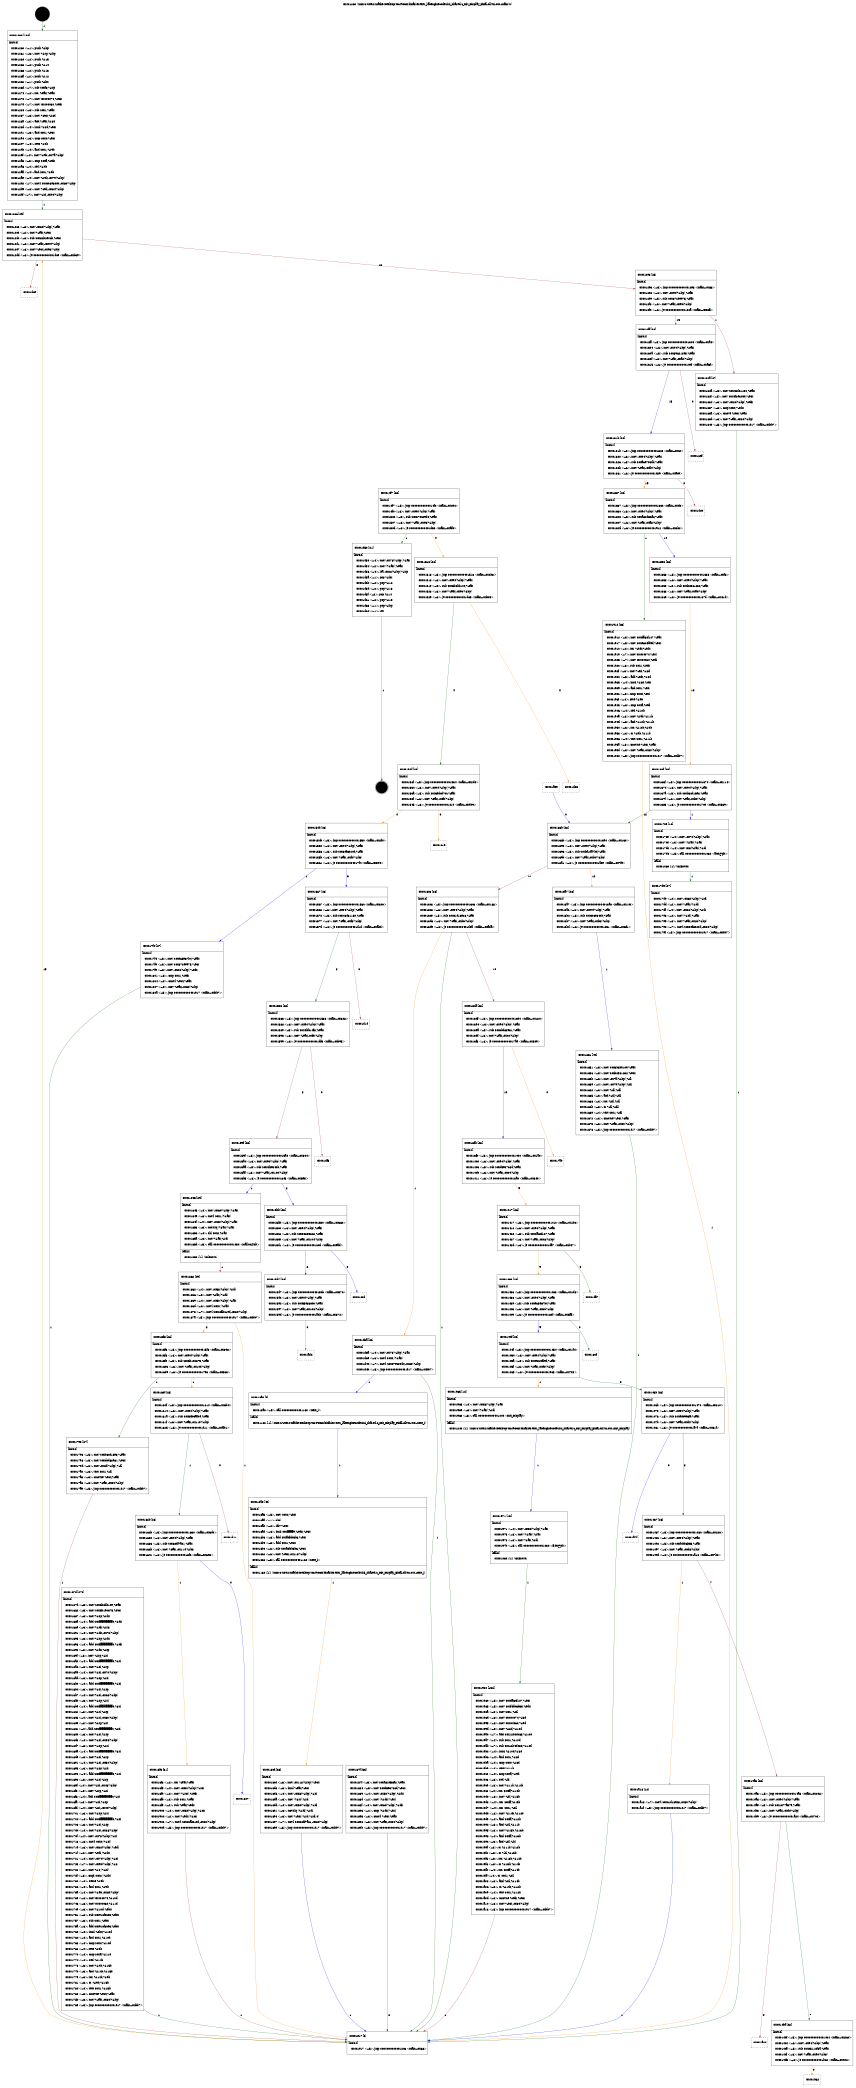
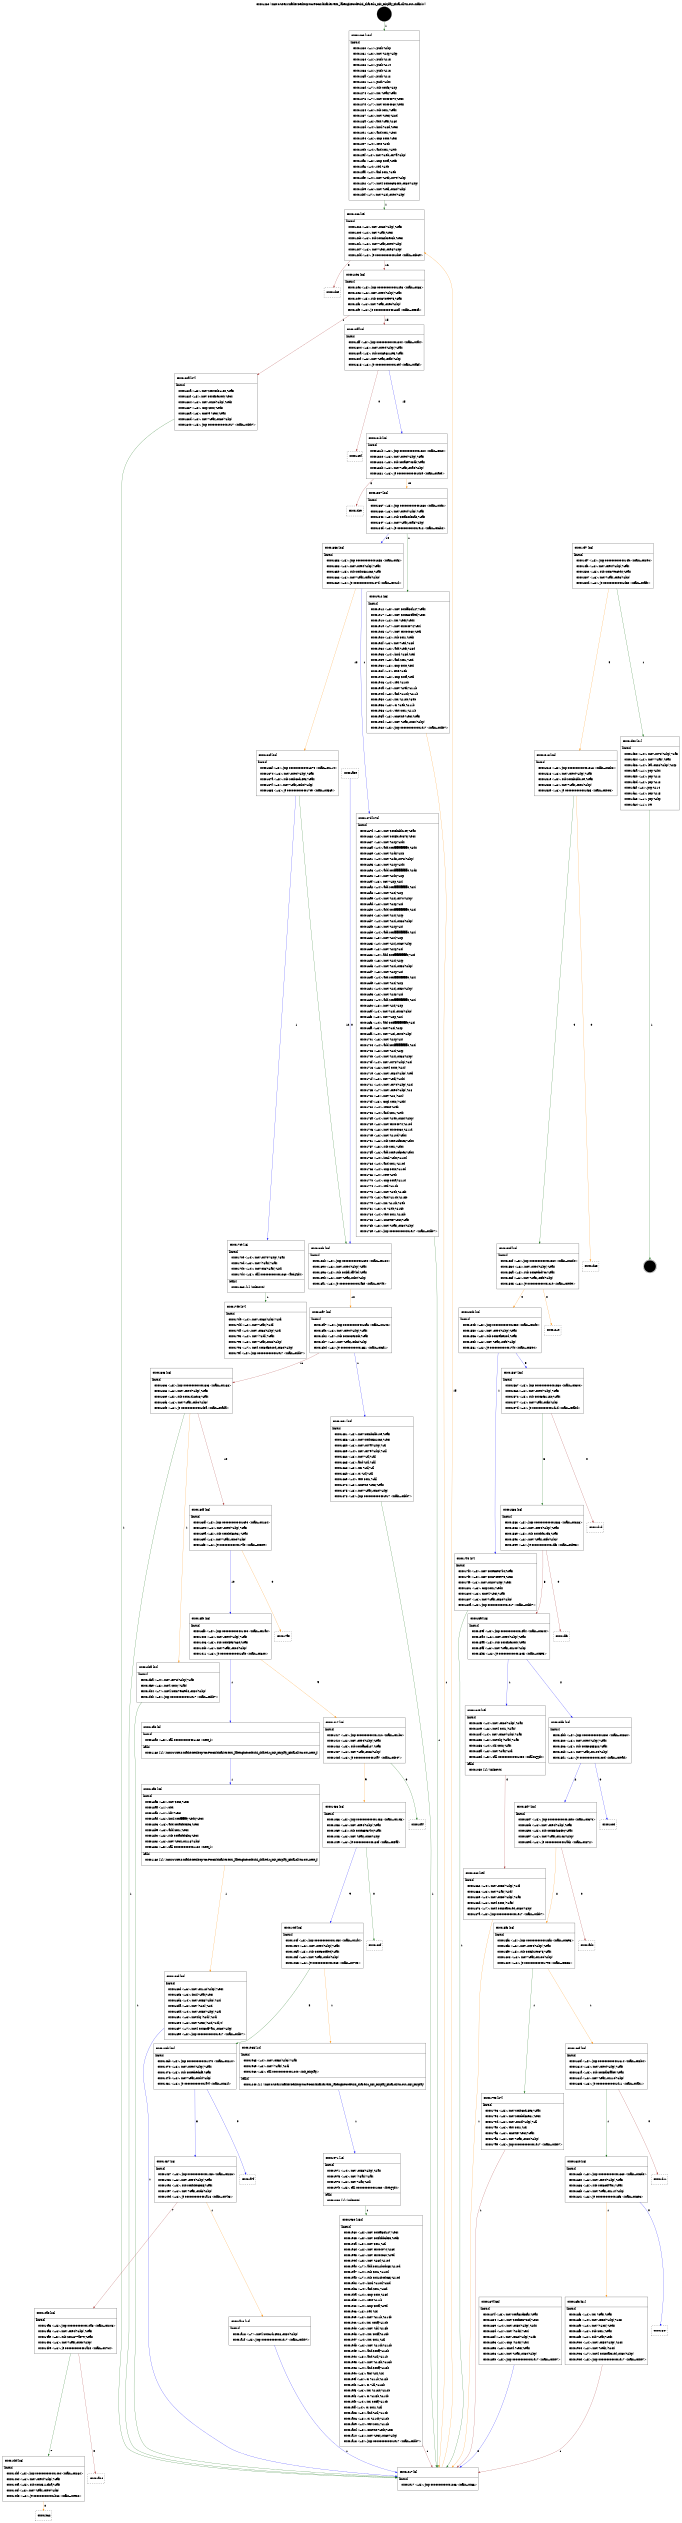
none -> (361, 700)
(524, 877) -> (278, 1370)
(222, 1267) -> (506, 1780)
(206, 1327) -> (554, 1885)
(366, 1383) -> (230, 1690)
